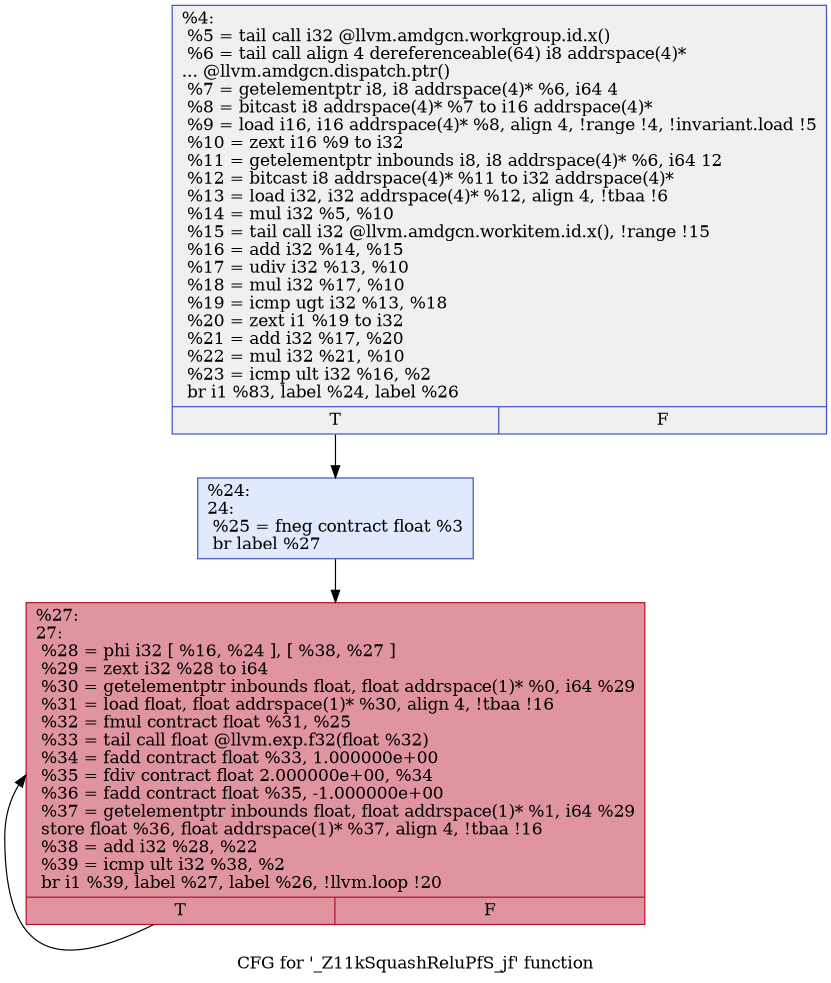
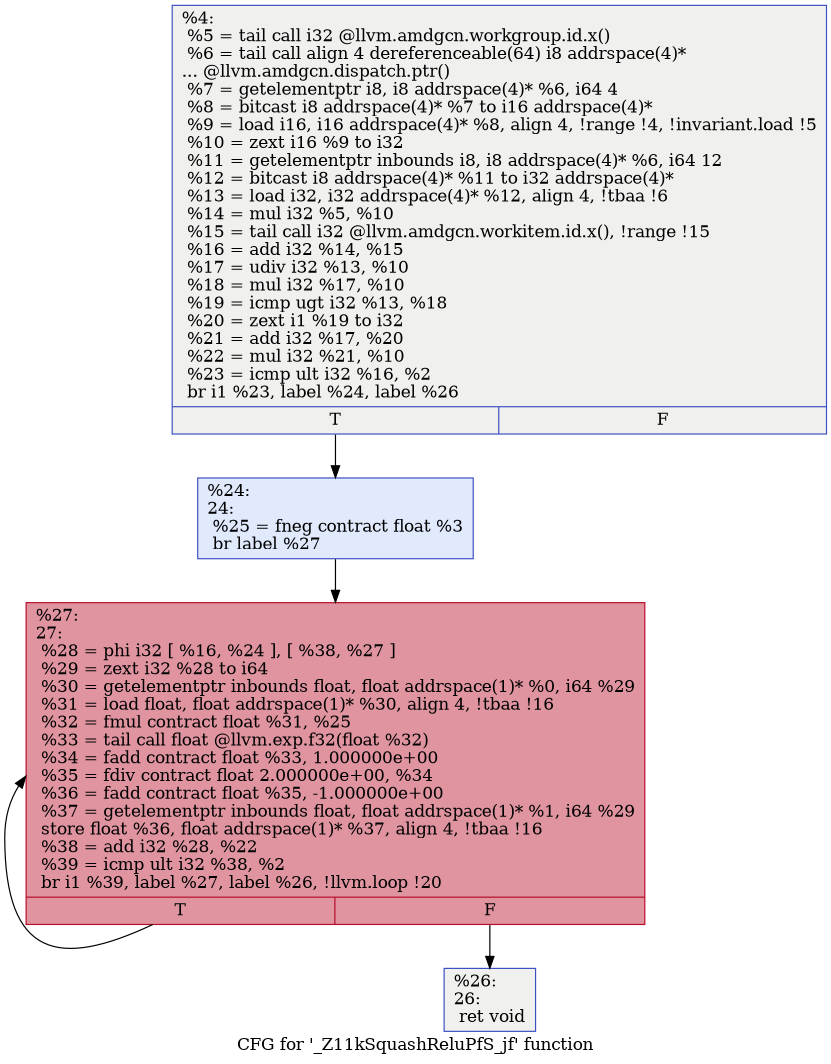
(321, 392) -> (321, 392)
none -> (490, 1000)
